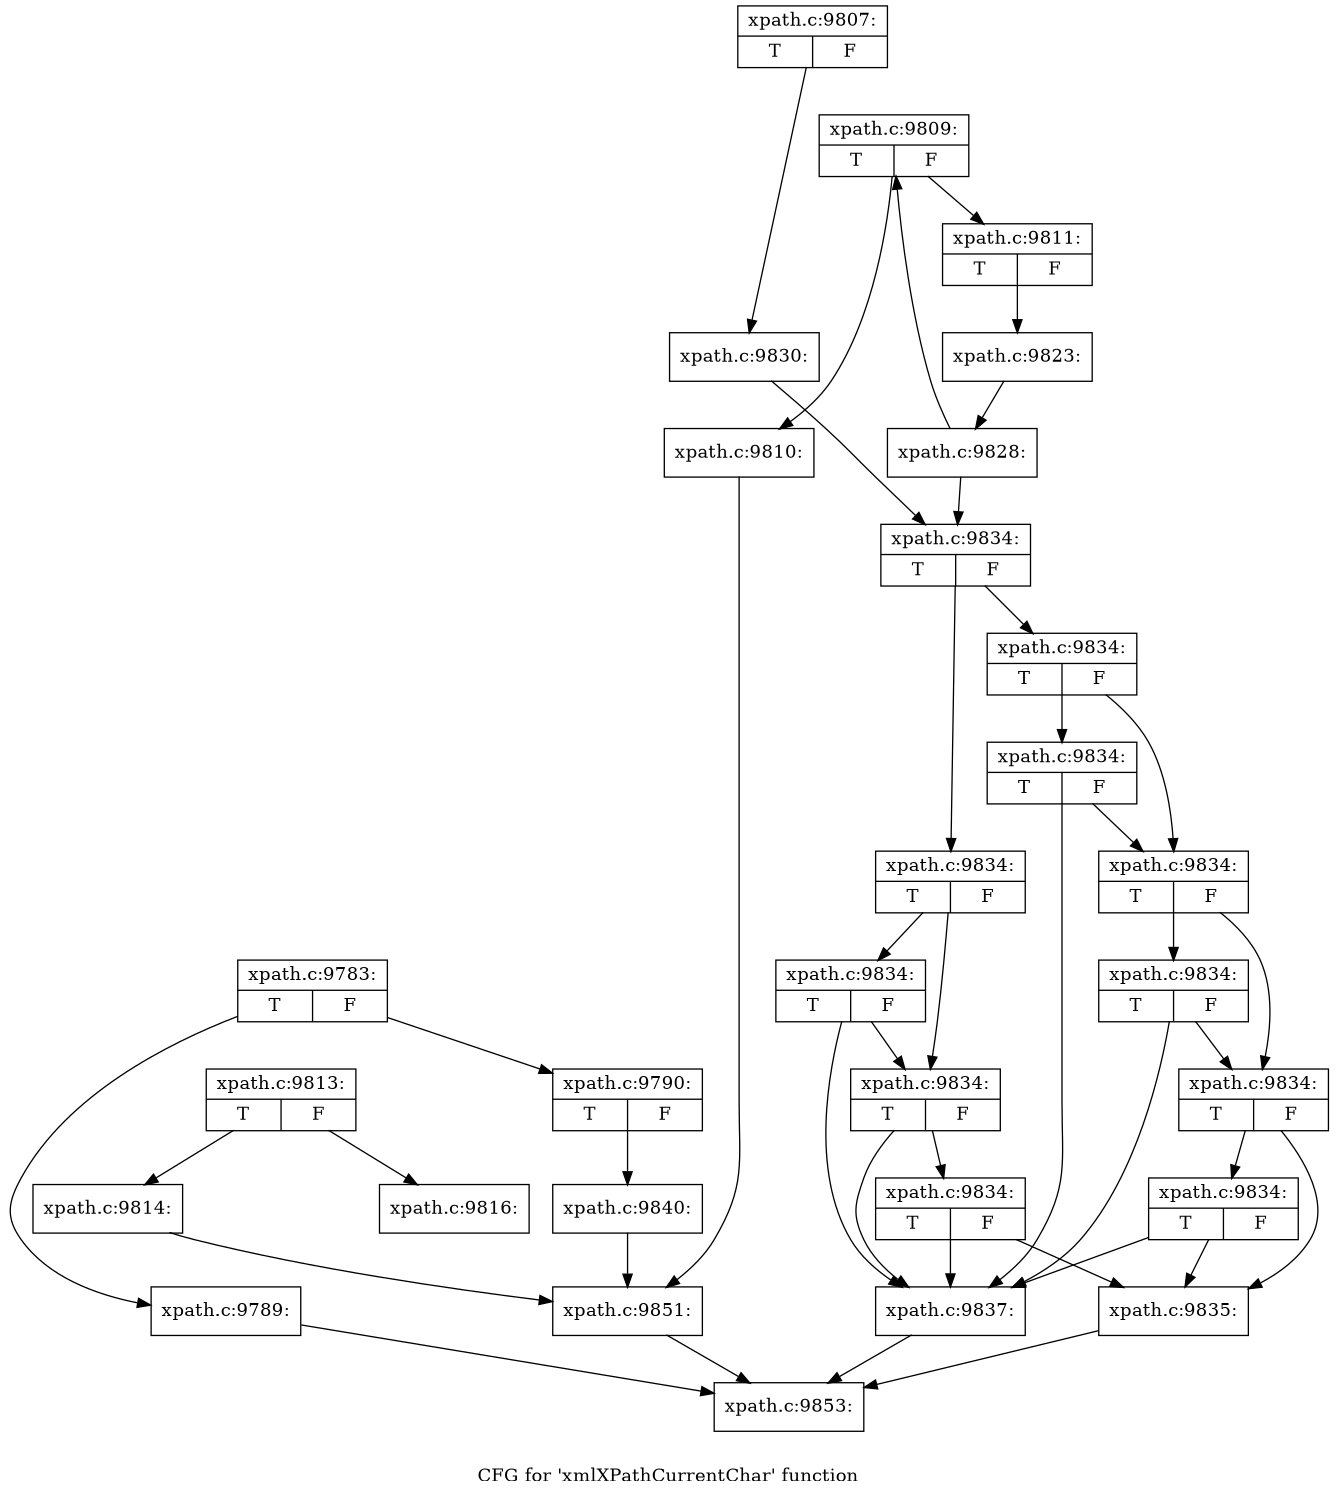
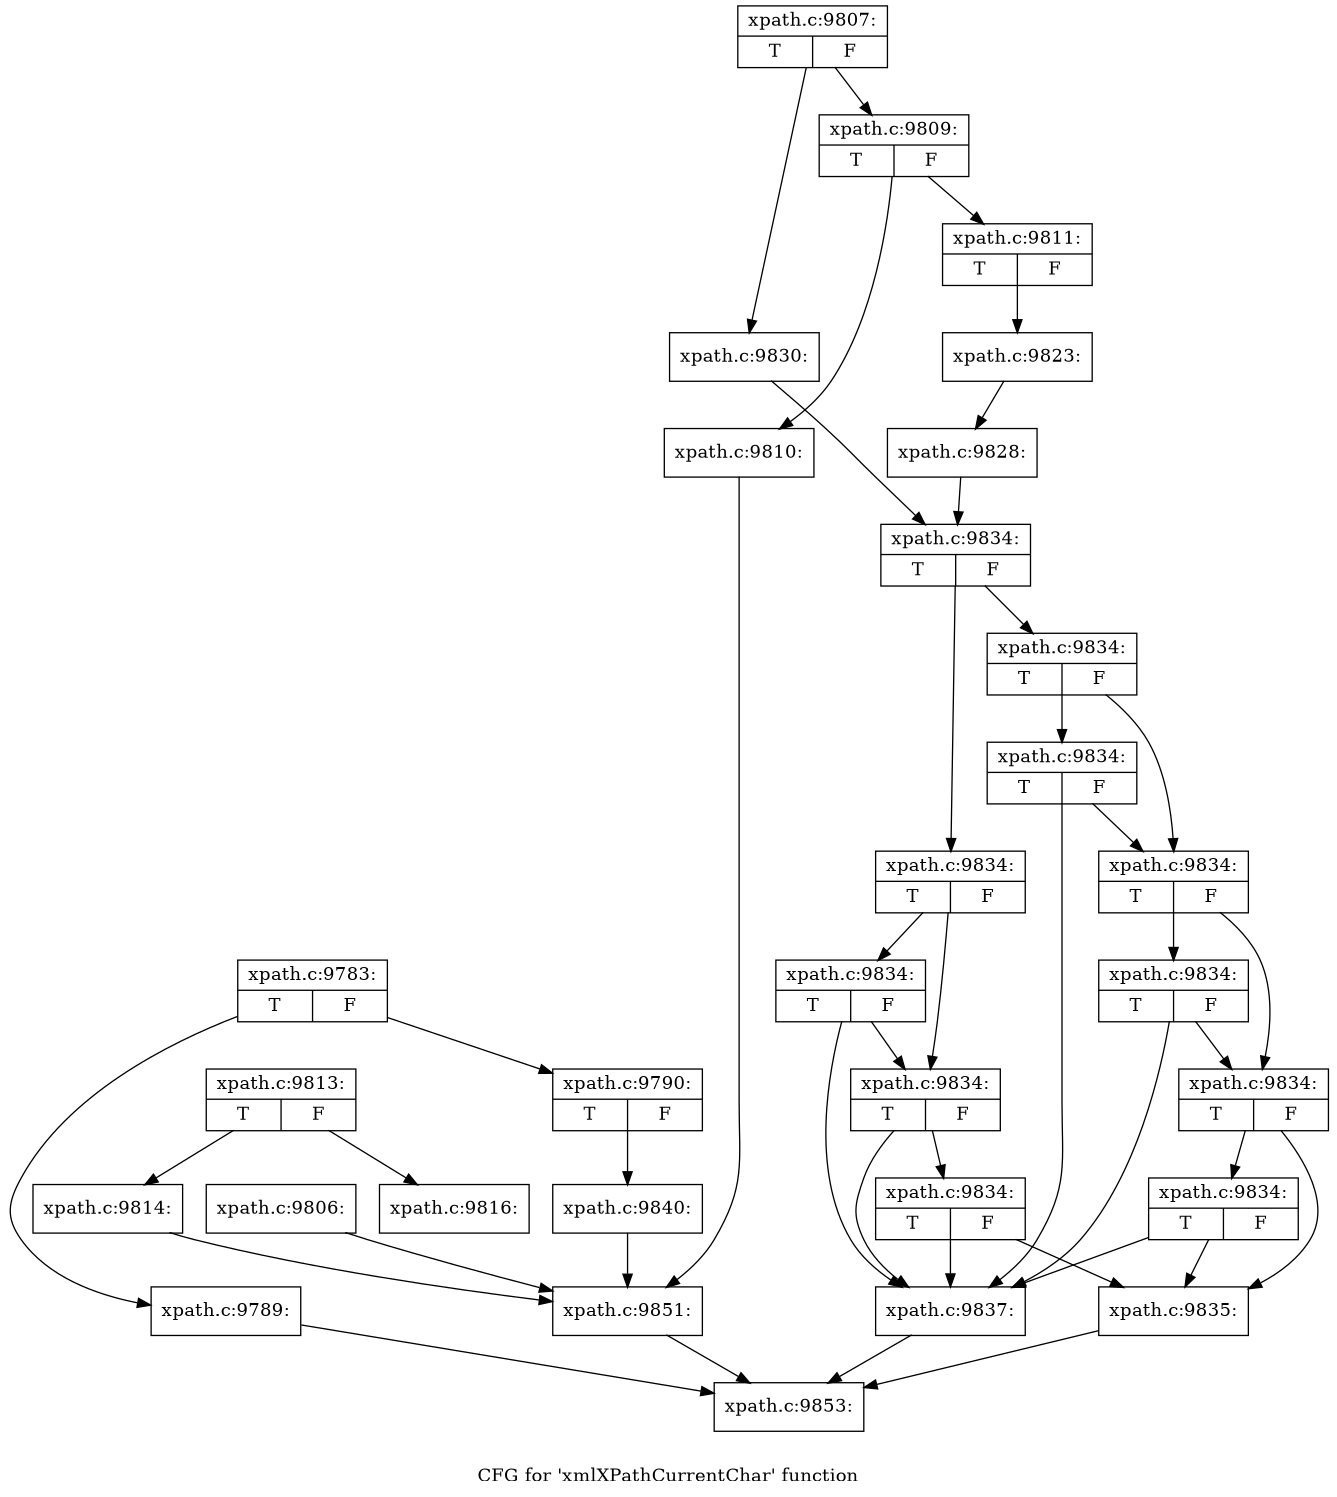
(914, 311) -> (849, 86)
none -> (281, 1209)
